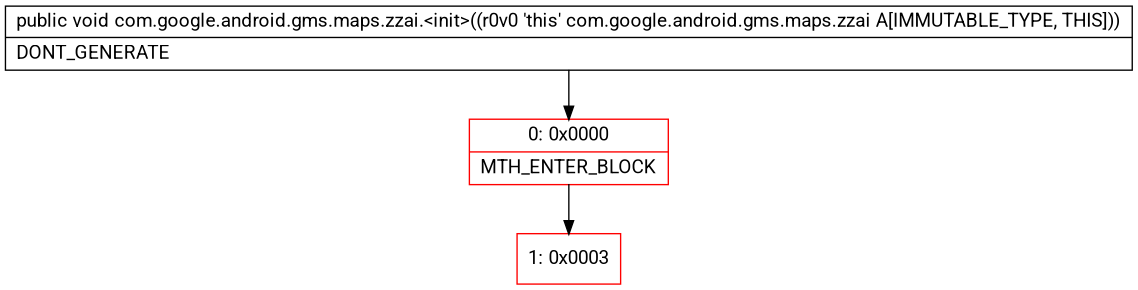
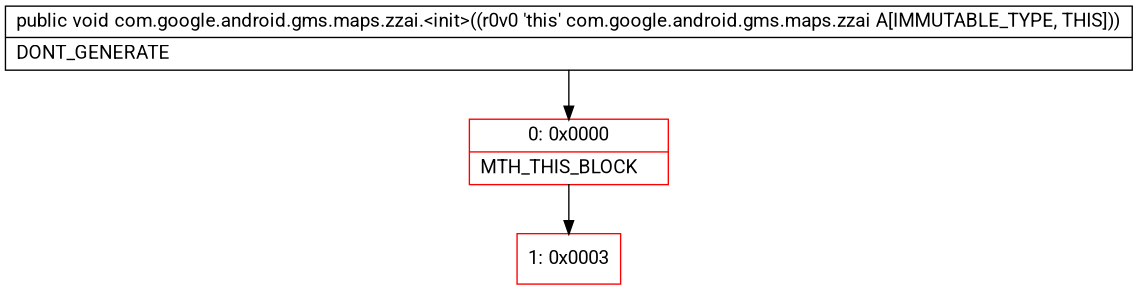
(569, 168) -> (559, 168)
